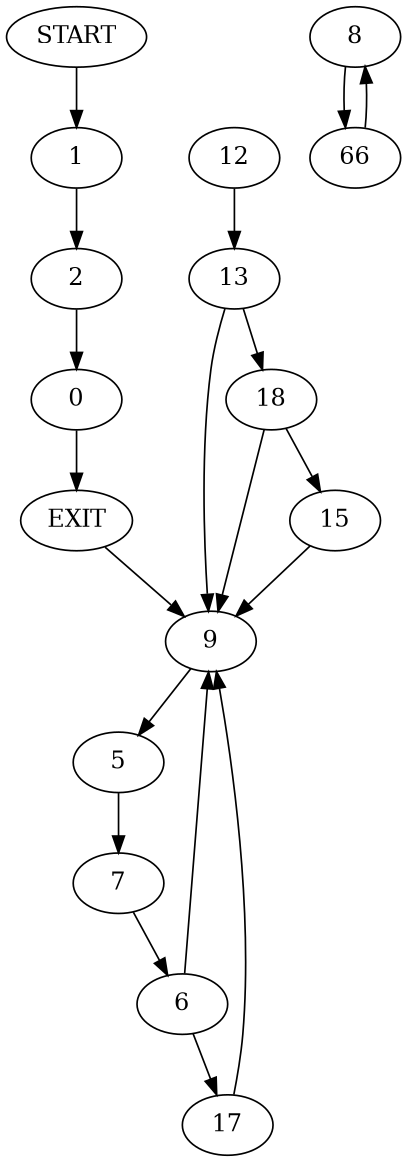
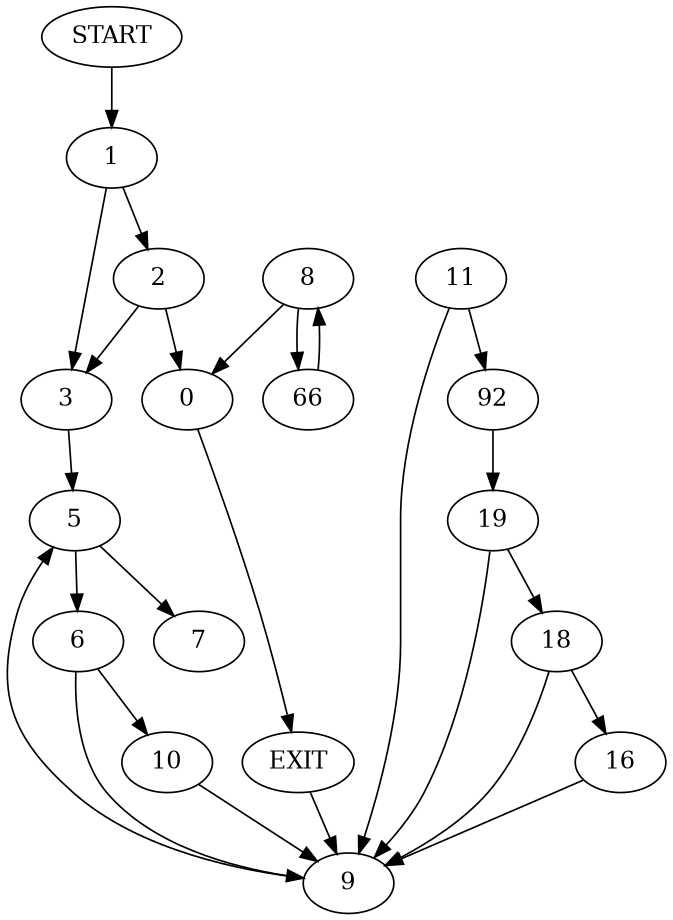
(234, 158) -> (493, 400)
(234, 279) -> (493, 521)
none -> (461, 279)
none -> (254, 333)
none -> (66, 400)
(335, 521) -> (621, 762)
(146, 936) -> (76, 573)
(228, 1125) -> (167, 762)
